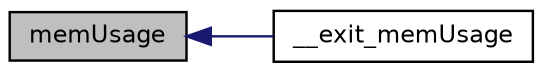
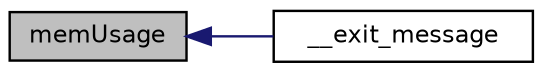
(403, 36) -> (403, 36)
